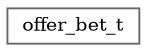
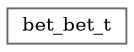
(73, 26) -> (67, 26)
